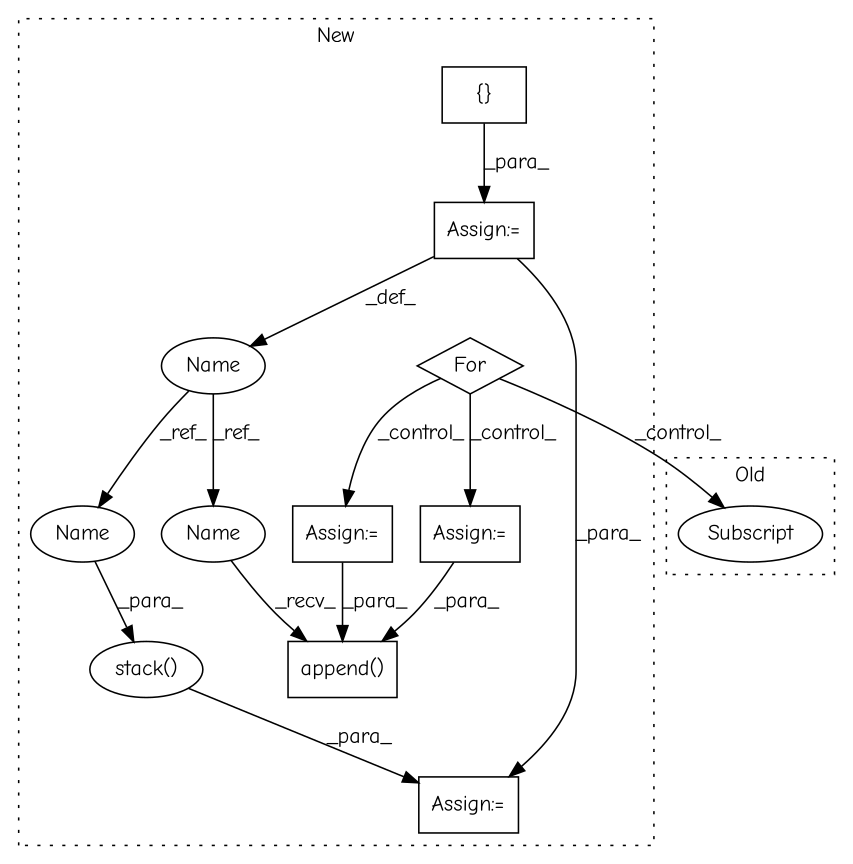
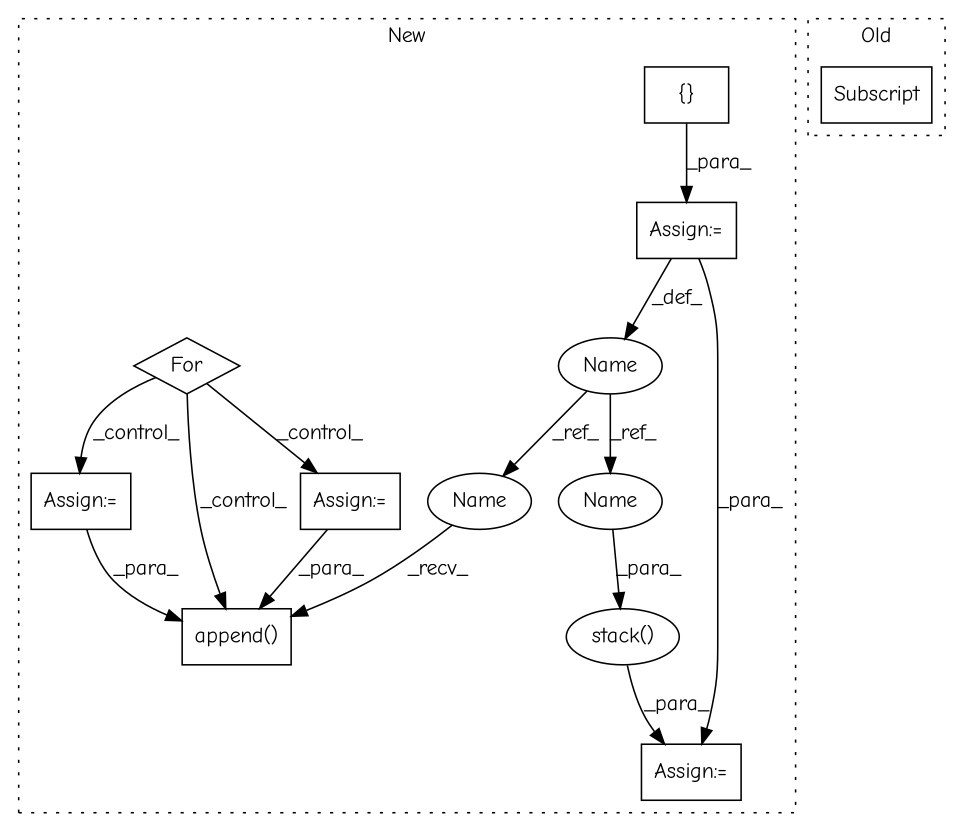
(611, 430) -> (195, 495)
(750, 534) -> (877, 95)
